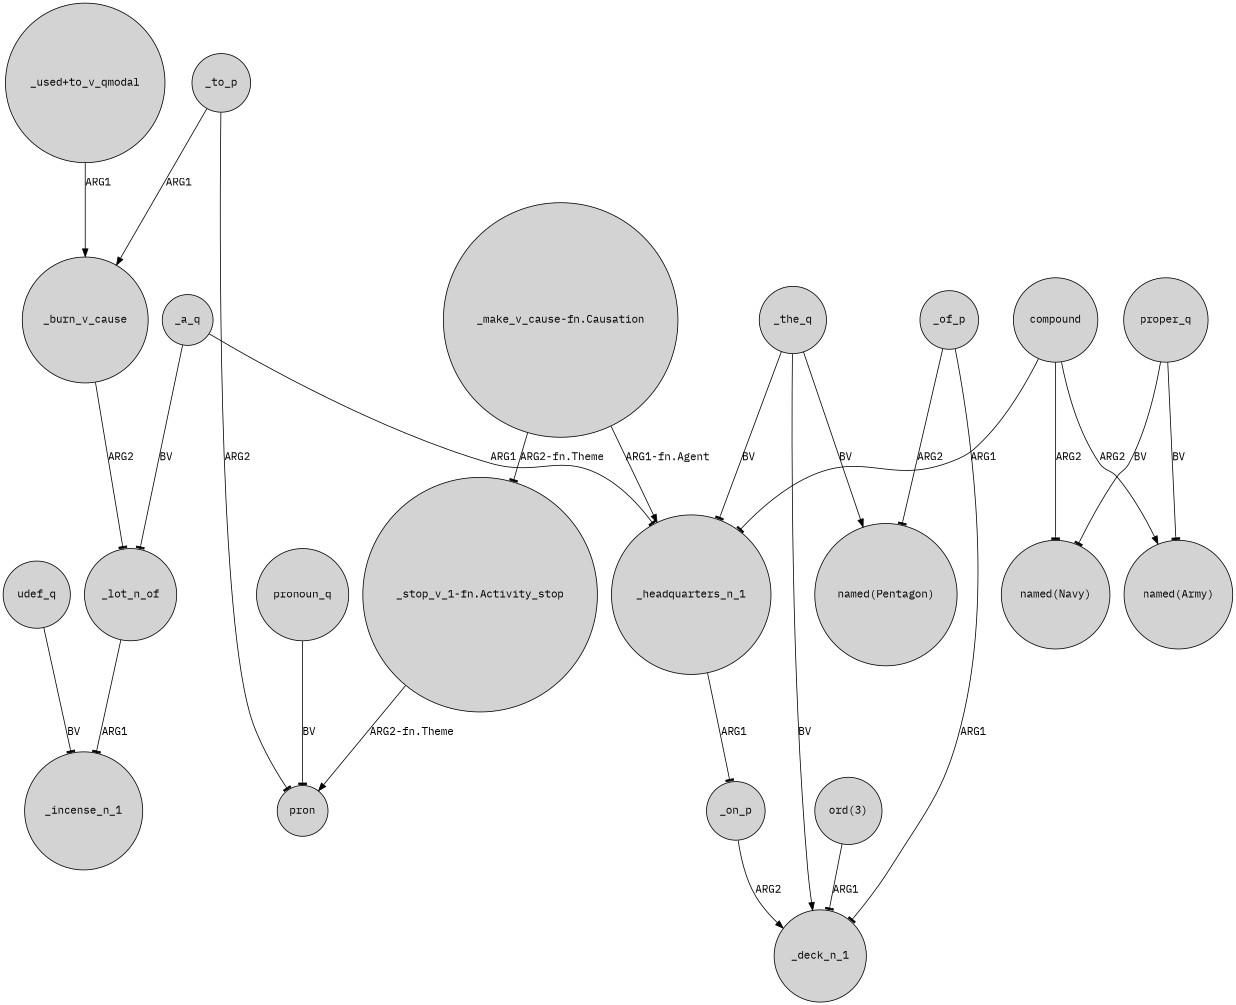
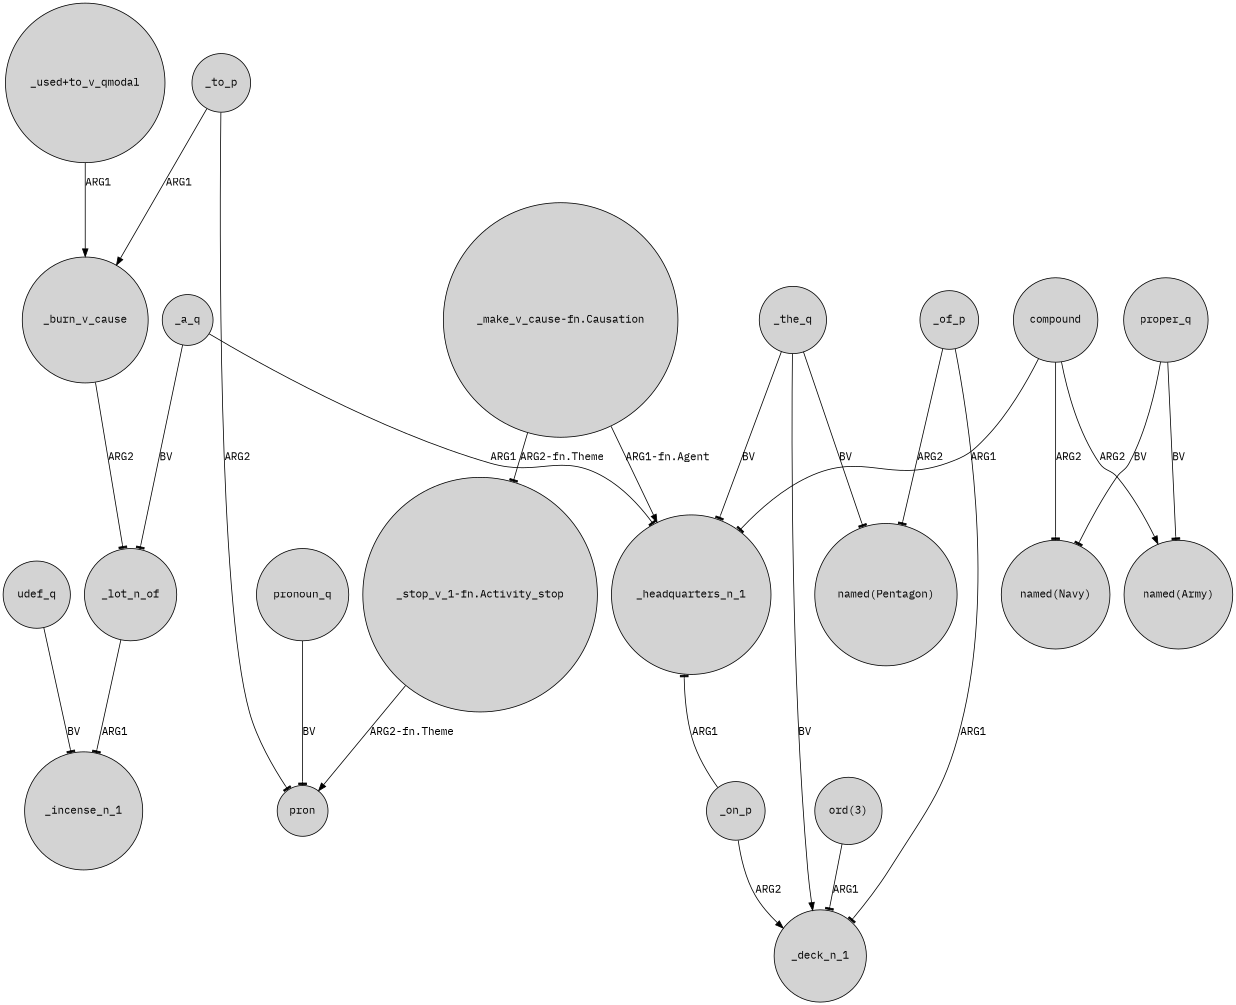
(833, 437) -> (833, 437)
(718, 725) -> (692, 736)
